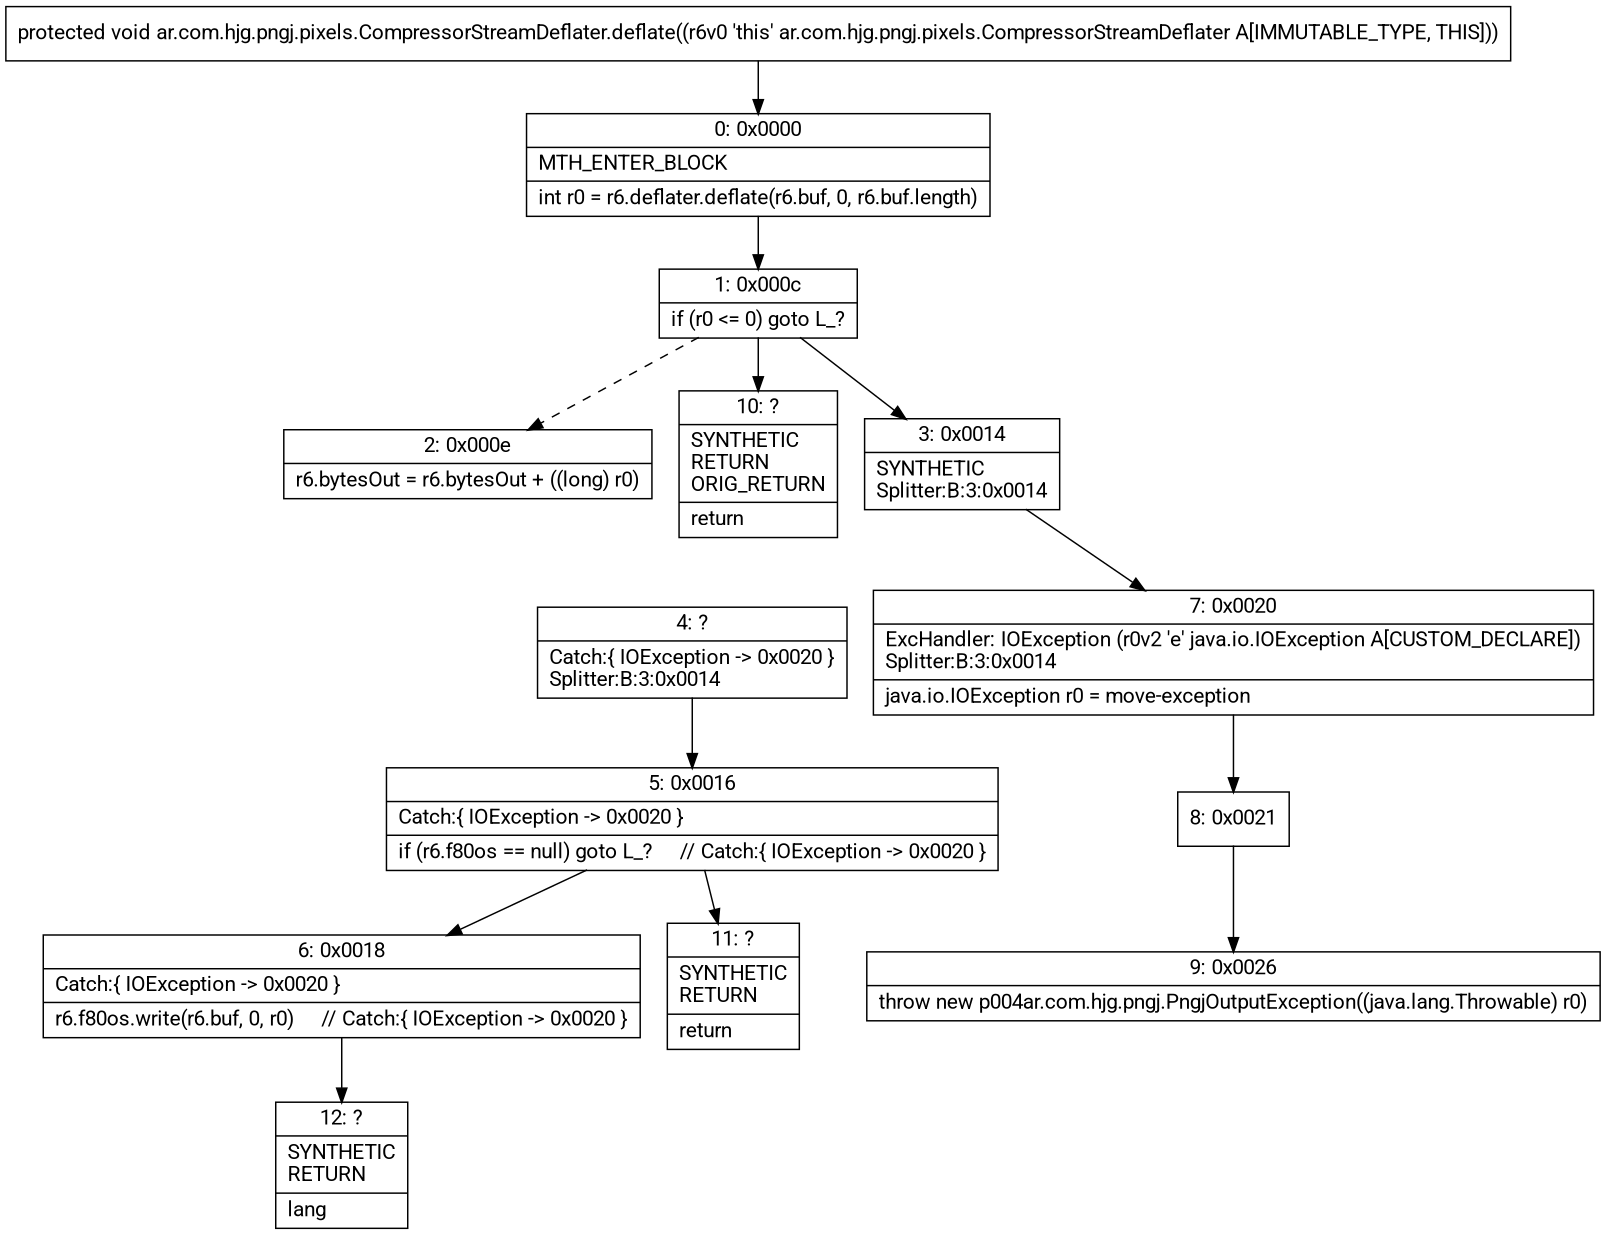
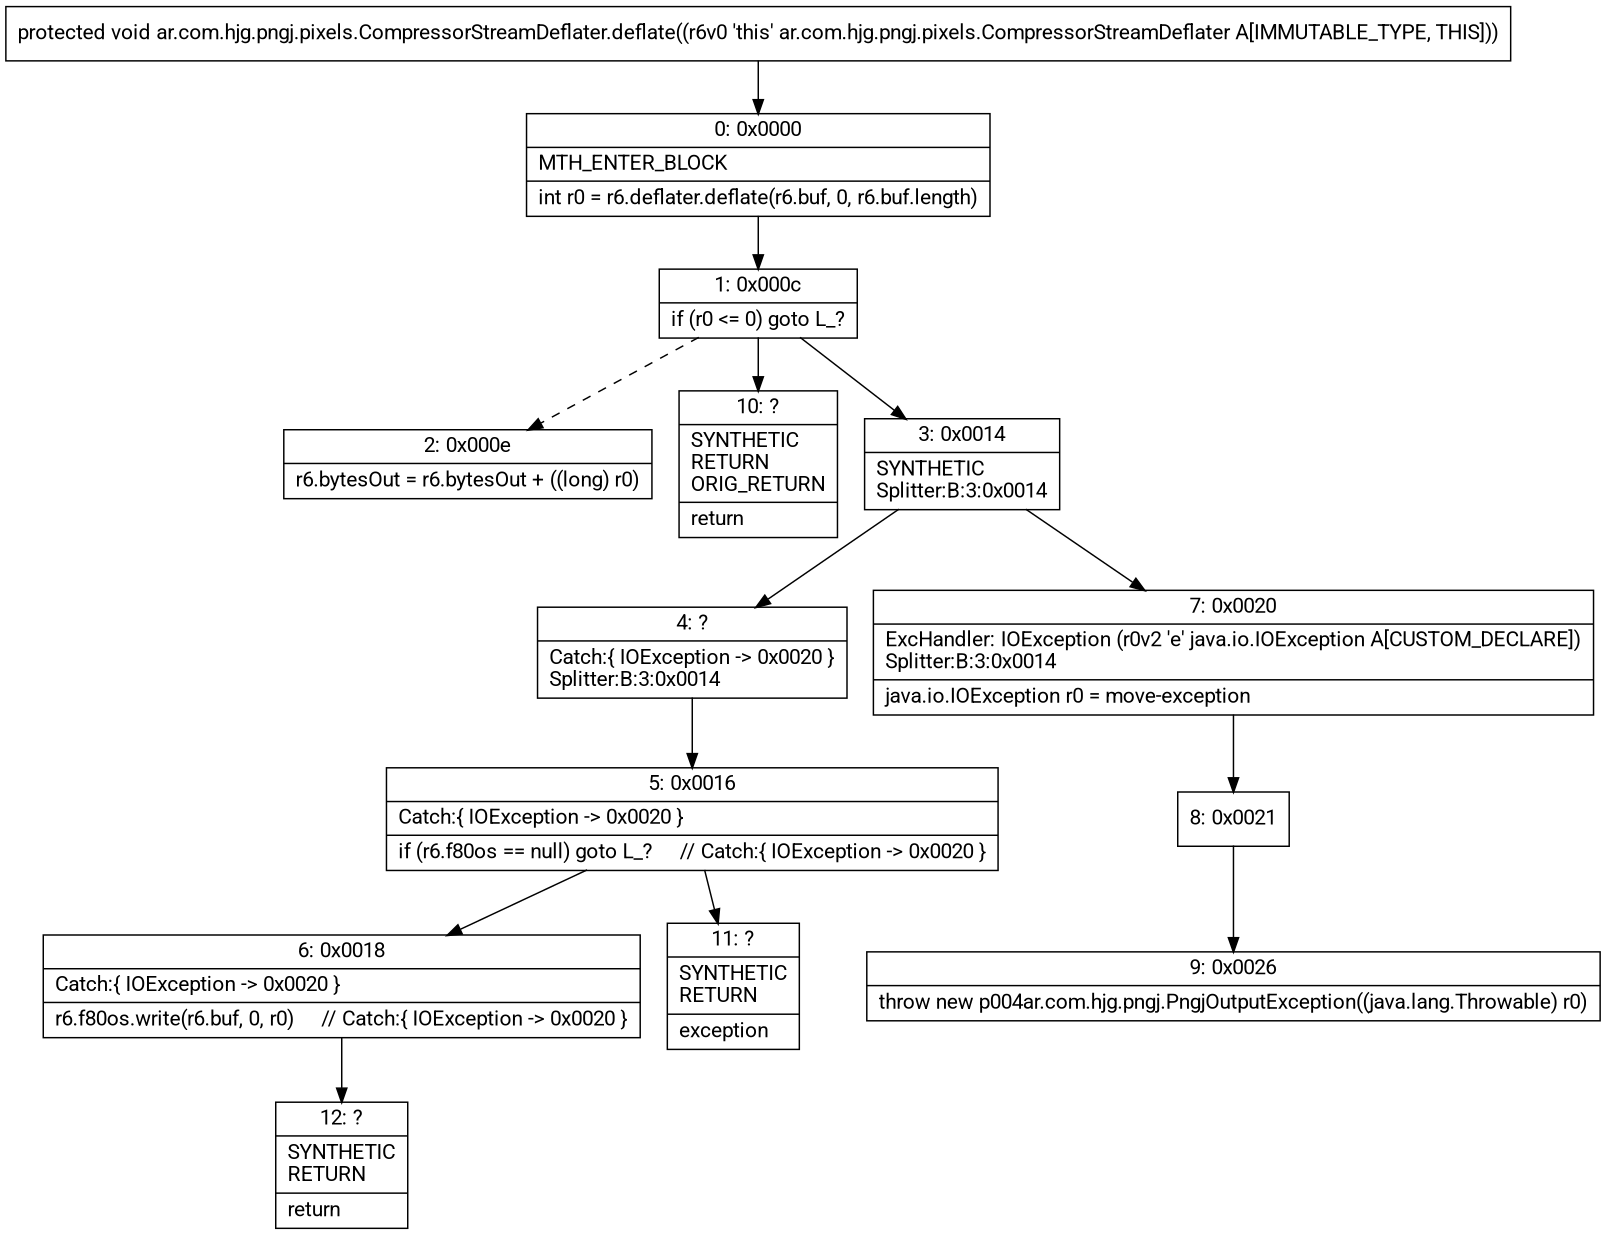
none -> (833, 554)
(706, 1031) -> (724, 1031)
(307, 1210) -> (315, 1210)
